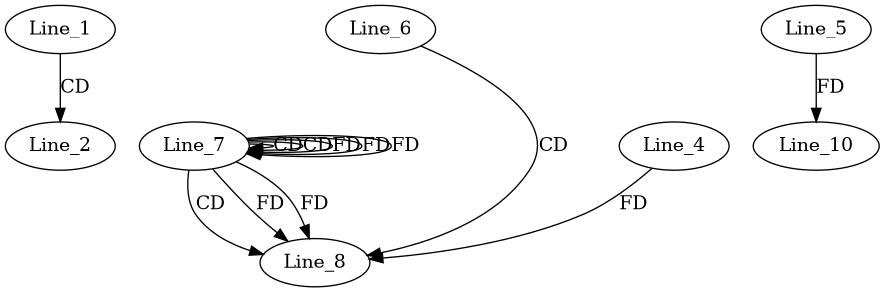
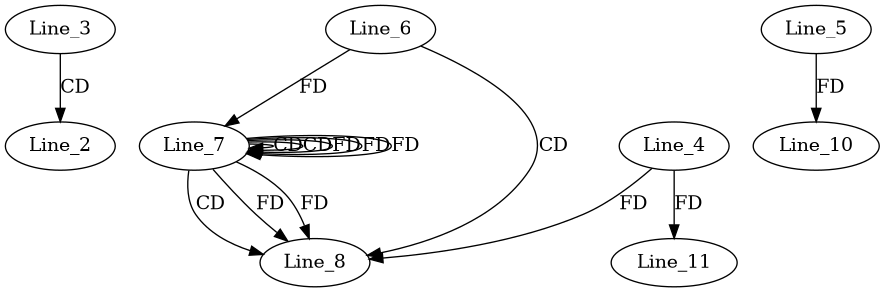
(60, 29) -> (60, 29)
none -> (293, 84)
none -> (674, 263)
